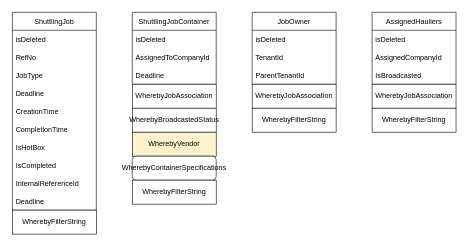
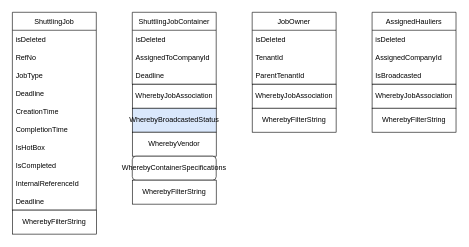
(174, 120) -> (174, 120)
(174, 144) -> (174, 144)
